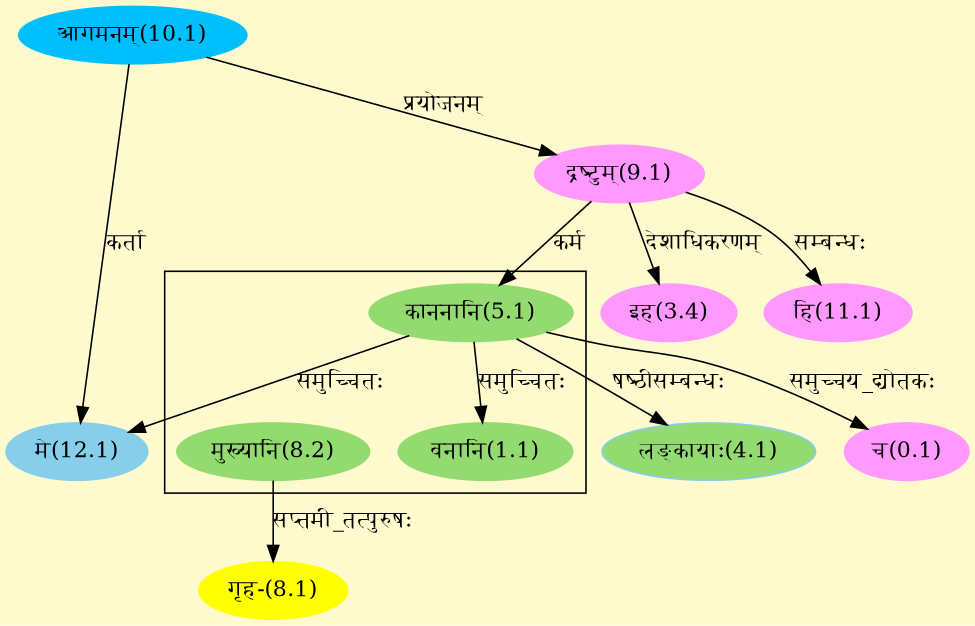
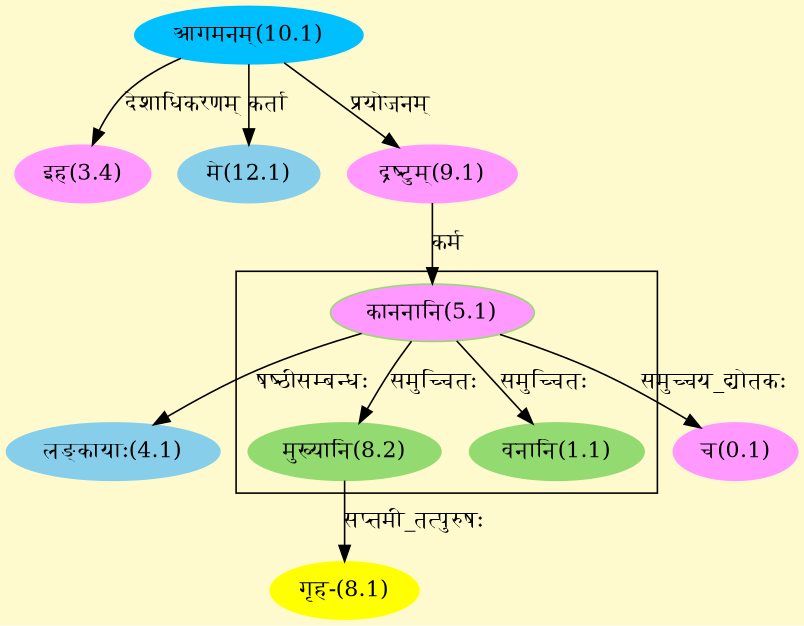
(641, 235) -> (133, 87)
(471, 313) -> (432, 313)
(838, 313) -> none
(277, 381) -> (388, 374)
(709, 452) -> (113, 452)
